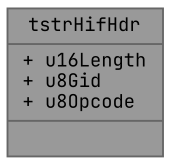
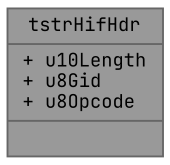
(85, 61) -> (85, 61)
